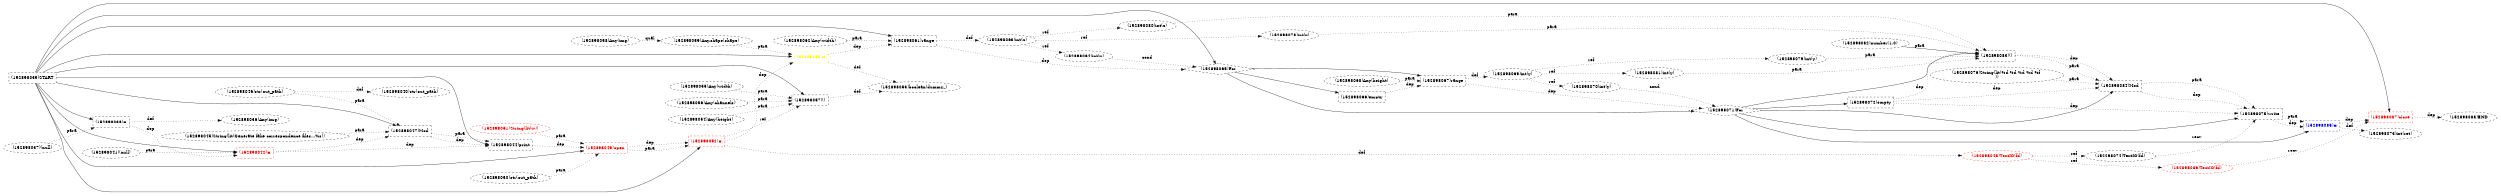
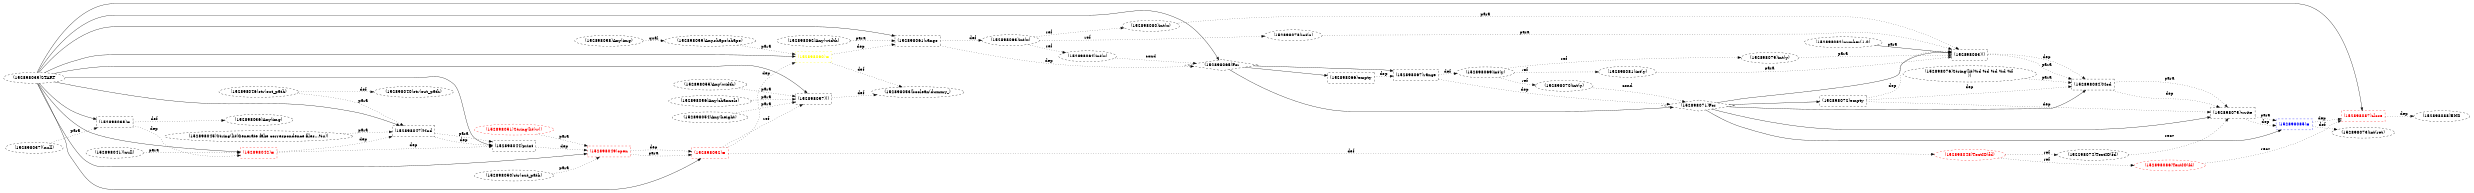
(33, 78) -> (34, 78)
(1362, 81) -> none
